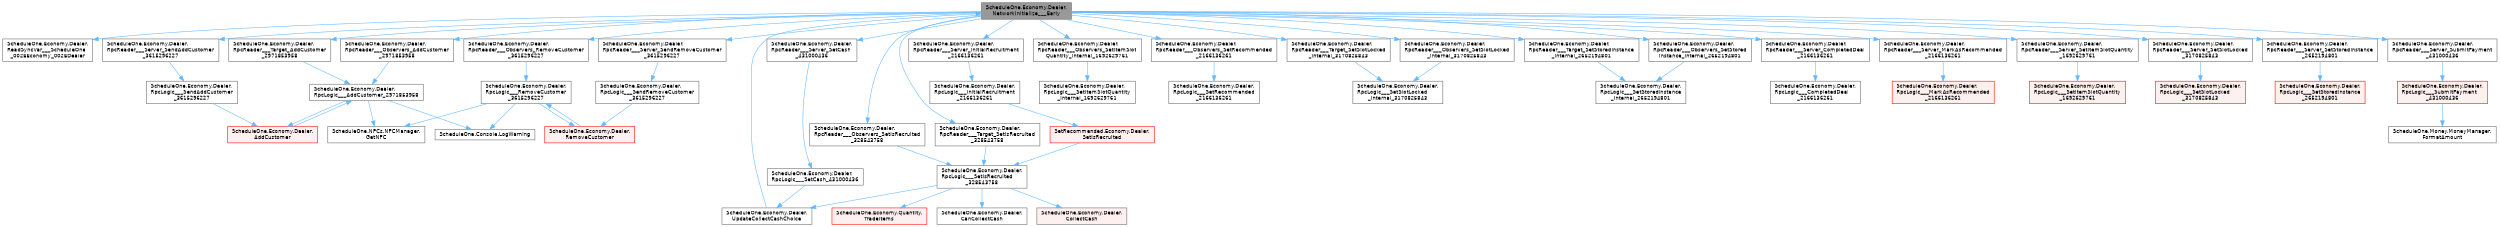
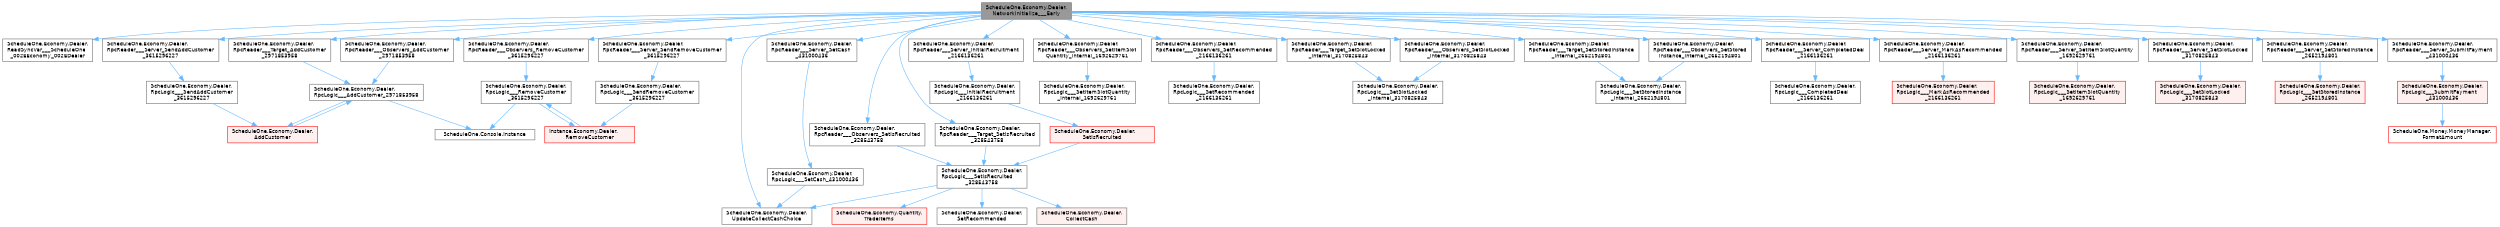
(766, 40) -> (793, 29)
(376, 135) -> none
(485, 135) -> (485, 135)
(590, 135) -> (590, 135)
(1102, 135) -> (1102, 135)
(2442, 135) -> (2442, 135)
(982, 216) -> (982, 216)
